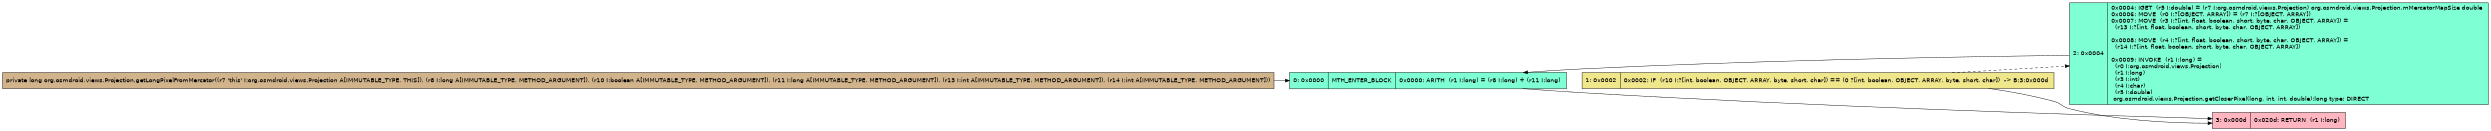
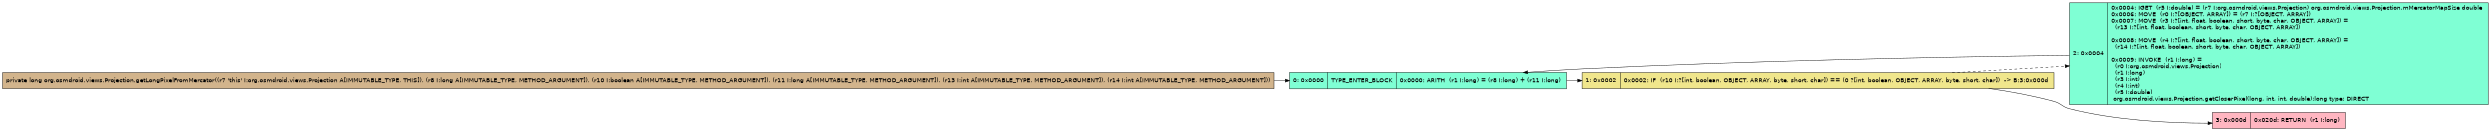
(1362, 80) -> (1362, 80)
(2128, 86) -> (2126, 86)
(1865, 107) -> (1572, 81)
